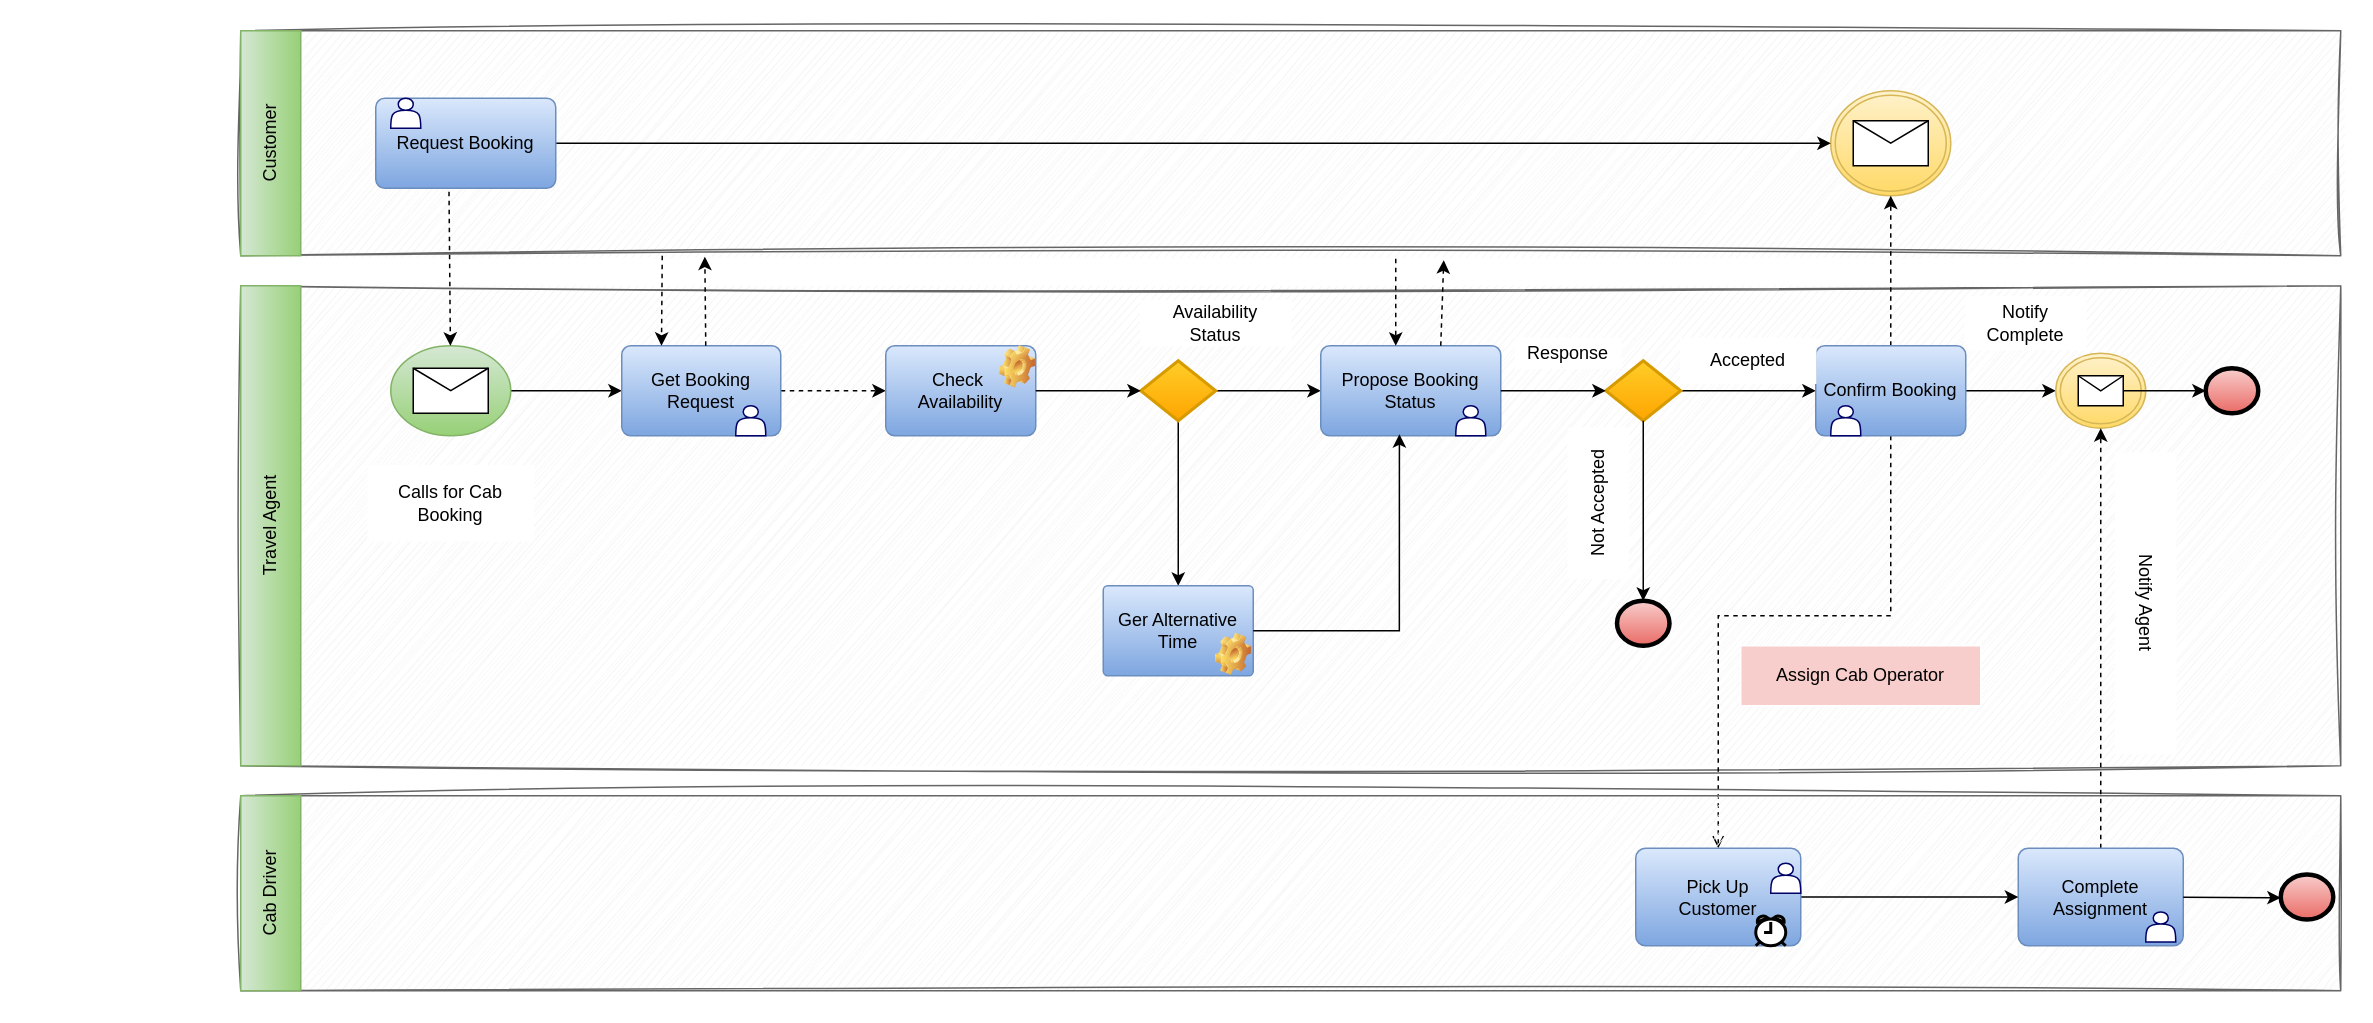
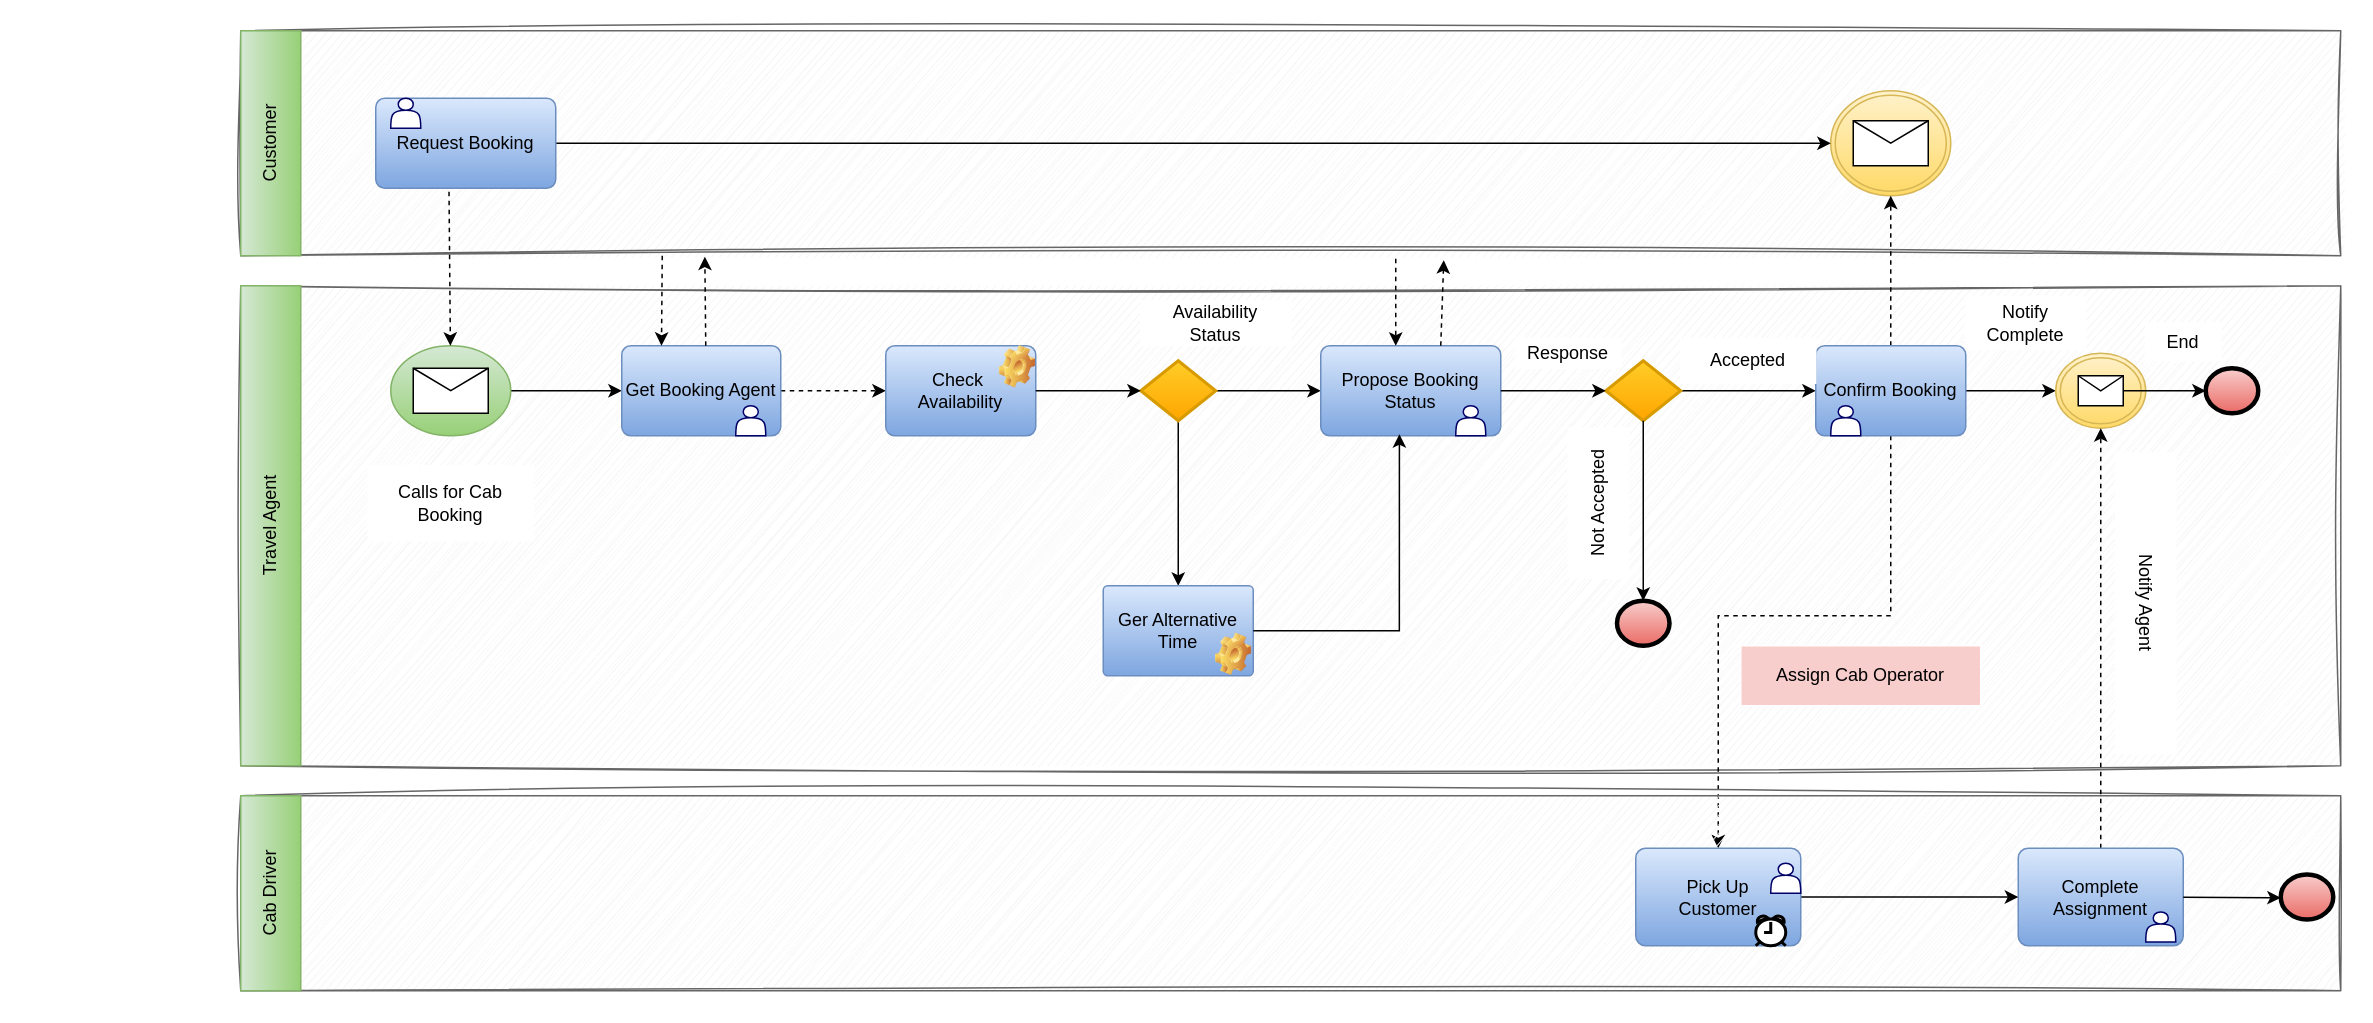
none -> (2183, 342)
(701, 391) -> (701, 391)
(1718, 839) -> (1718, 839)
